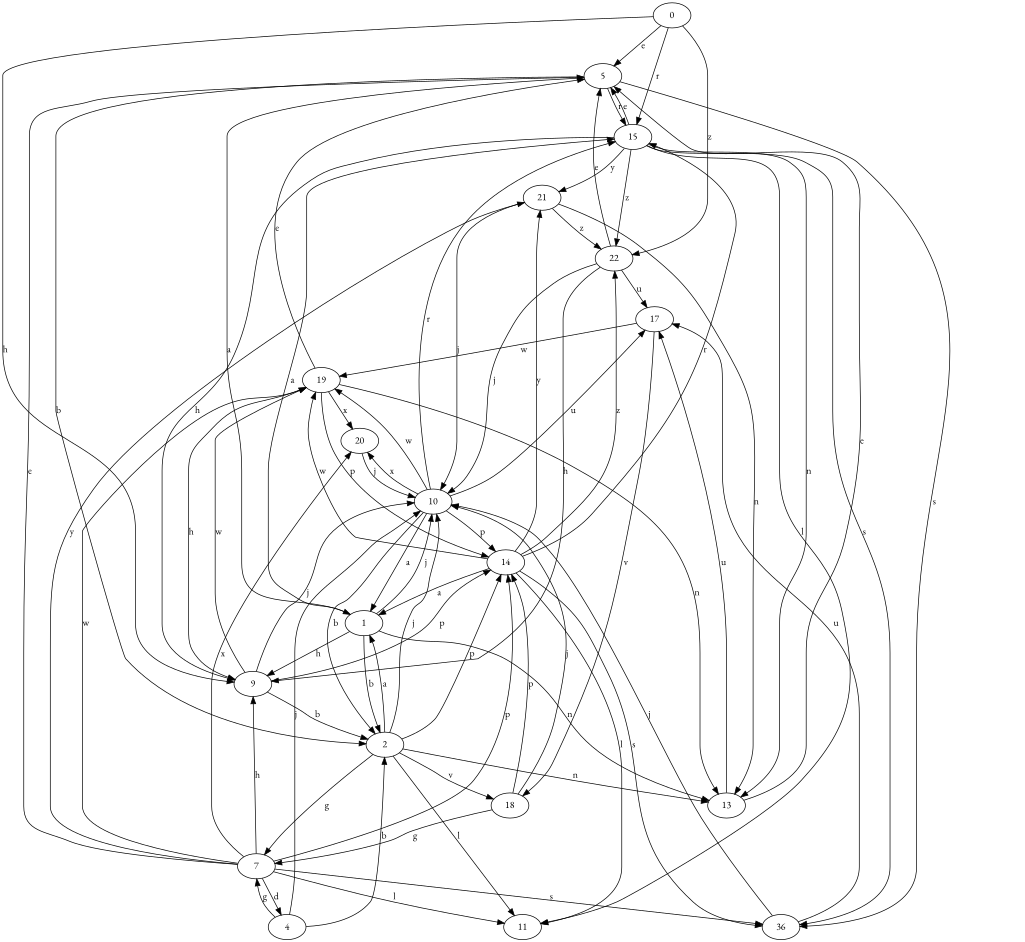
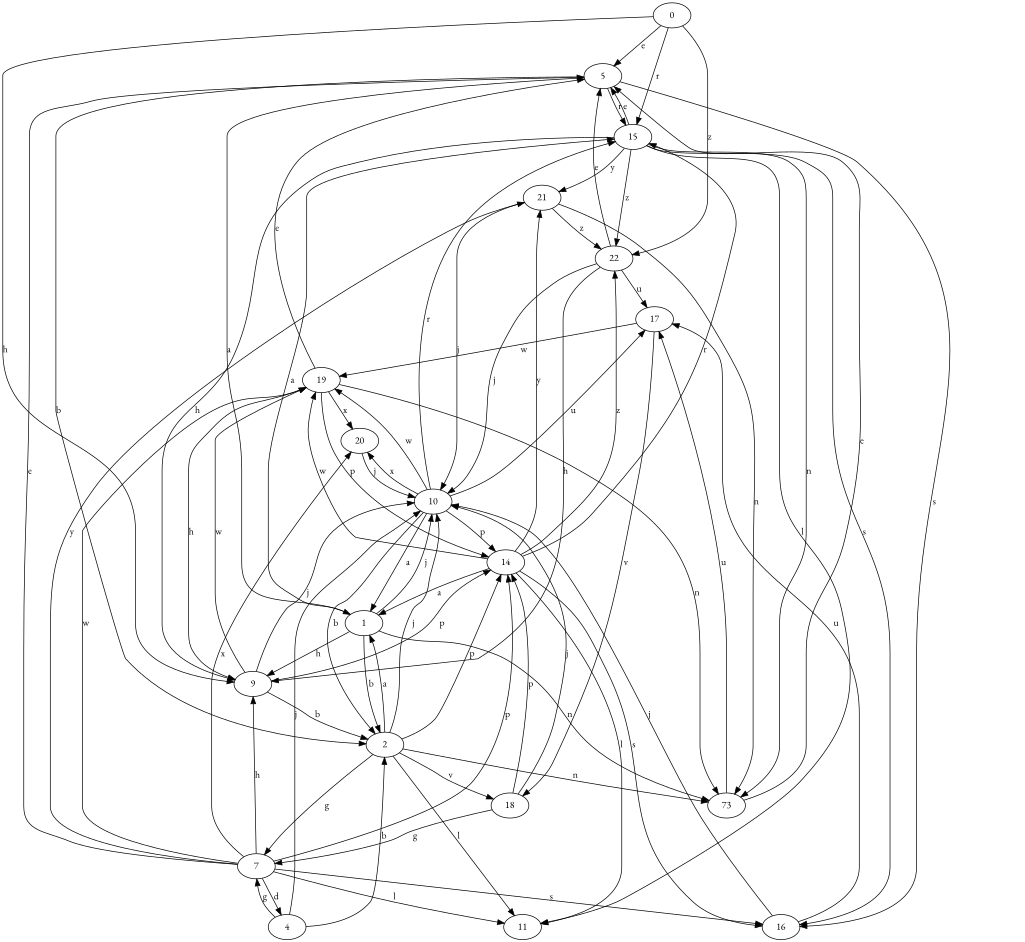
(727, 805) -> (727, 805)
(781, 927) -> (781, 927)
